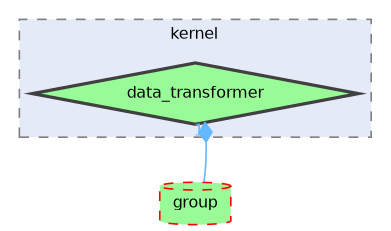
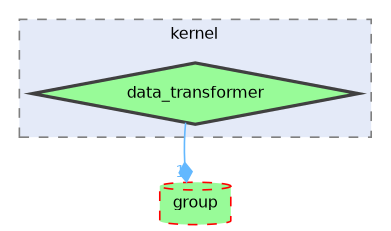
(206, 162) -> (184, 148)
